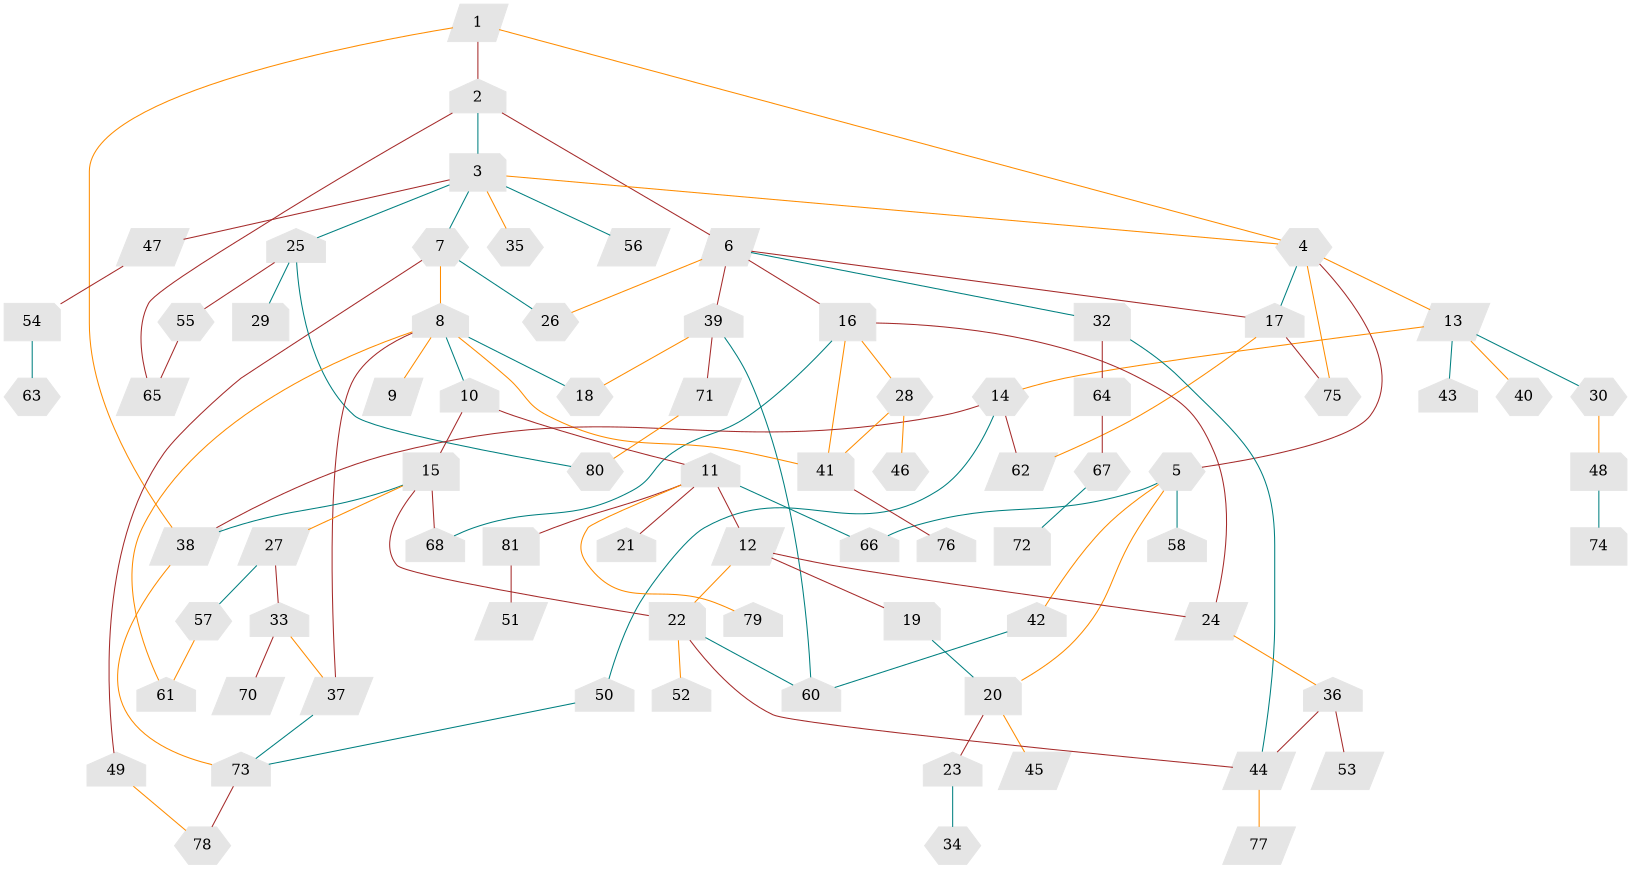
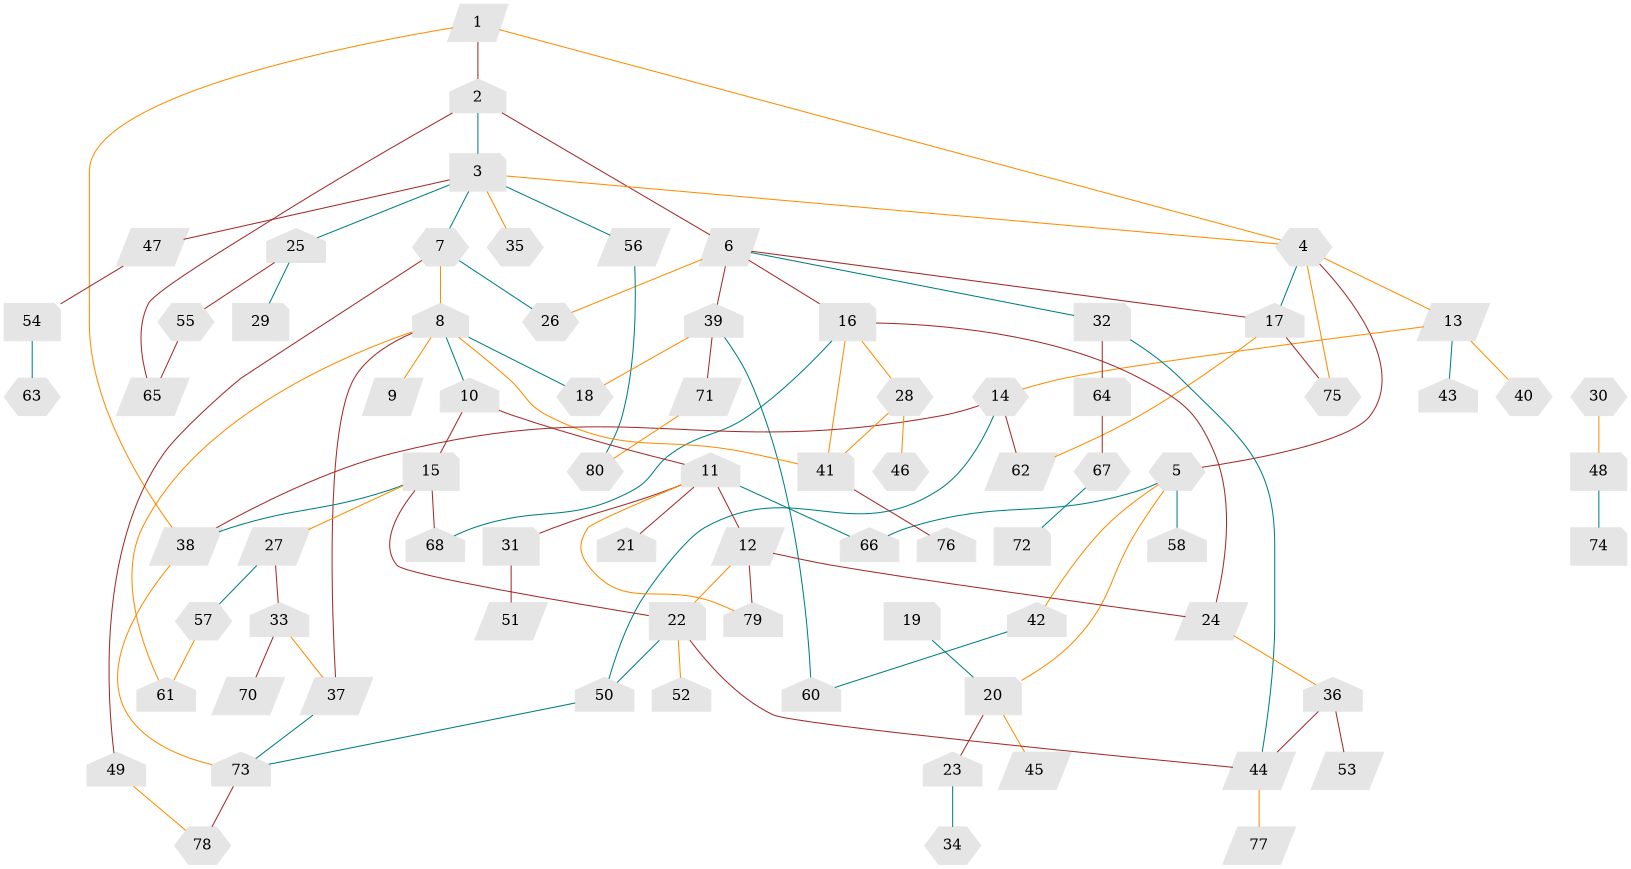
(1528, 360) -> none
(380, 426) -> (632, 361)
(511, 546) -> (511, 546)
(828, 583) -> (751, 584)
(749, 661) -> (638, 661)
